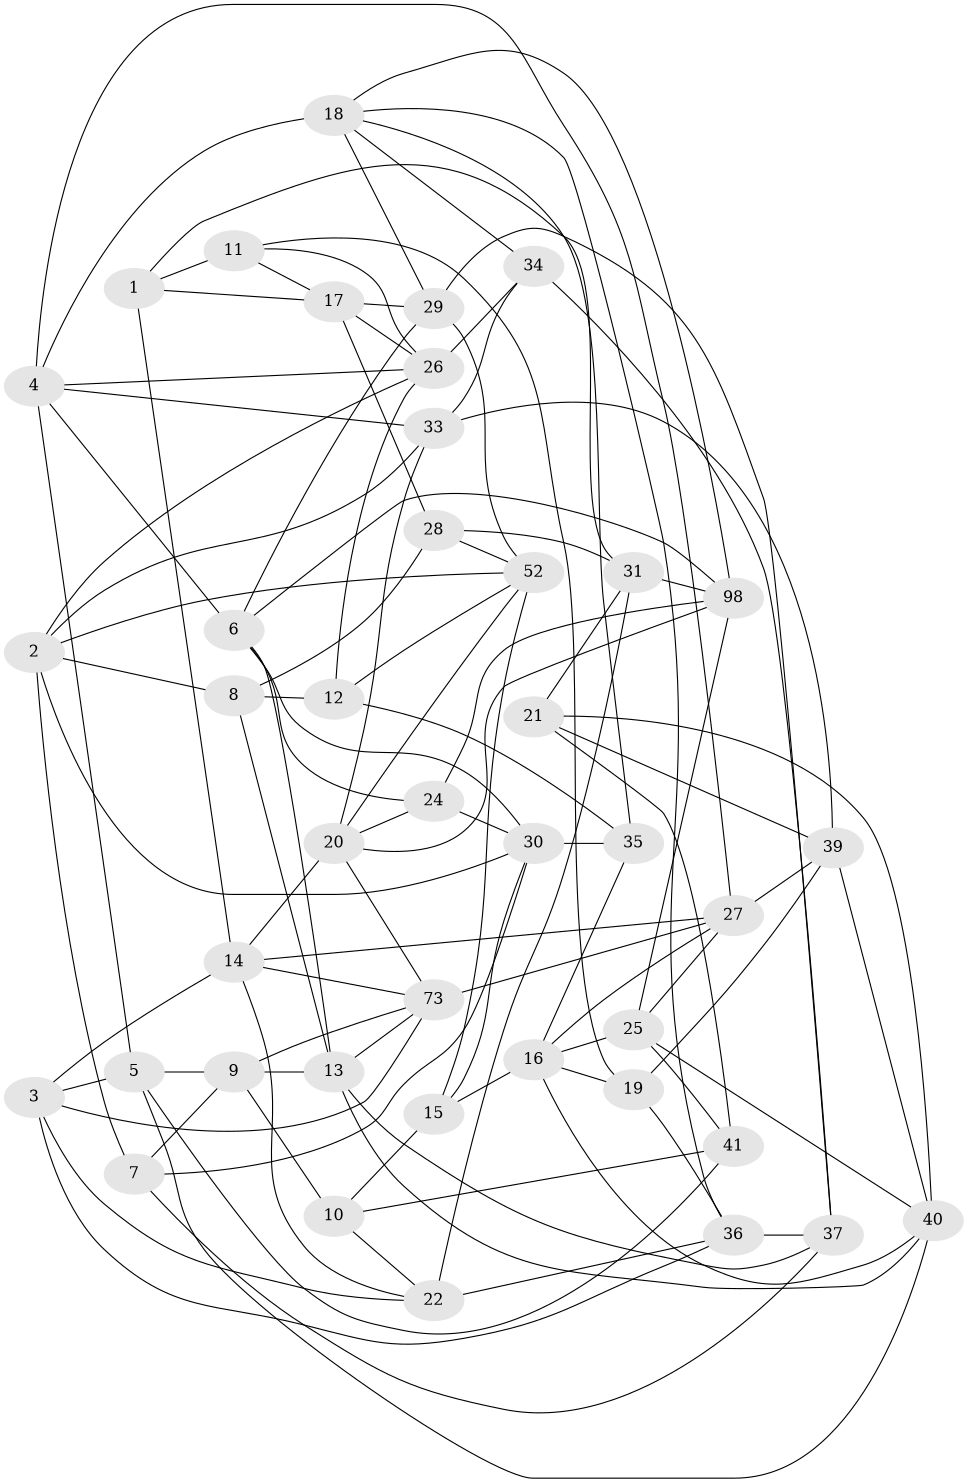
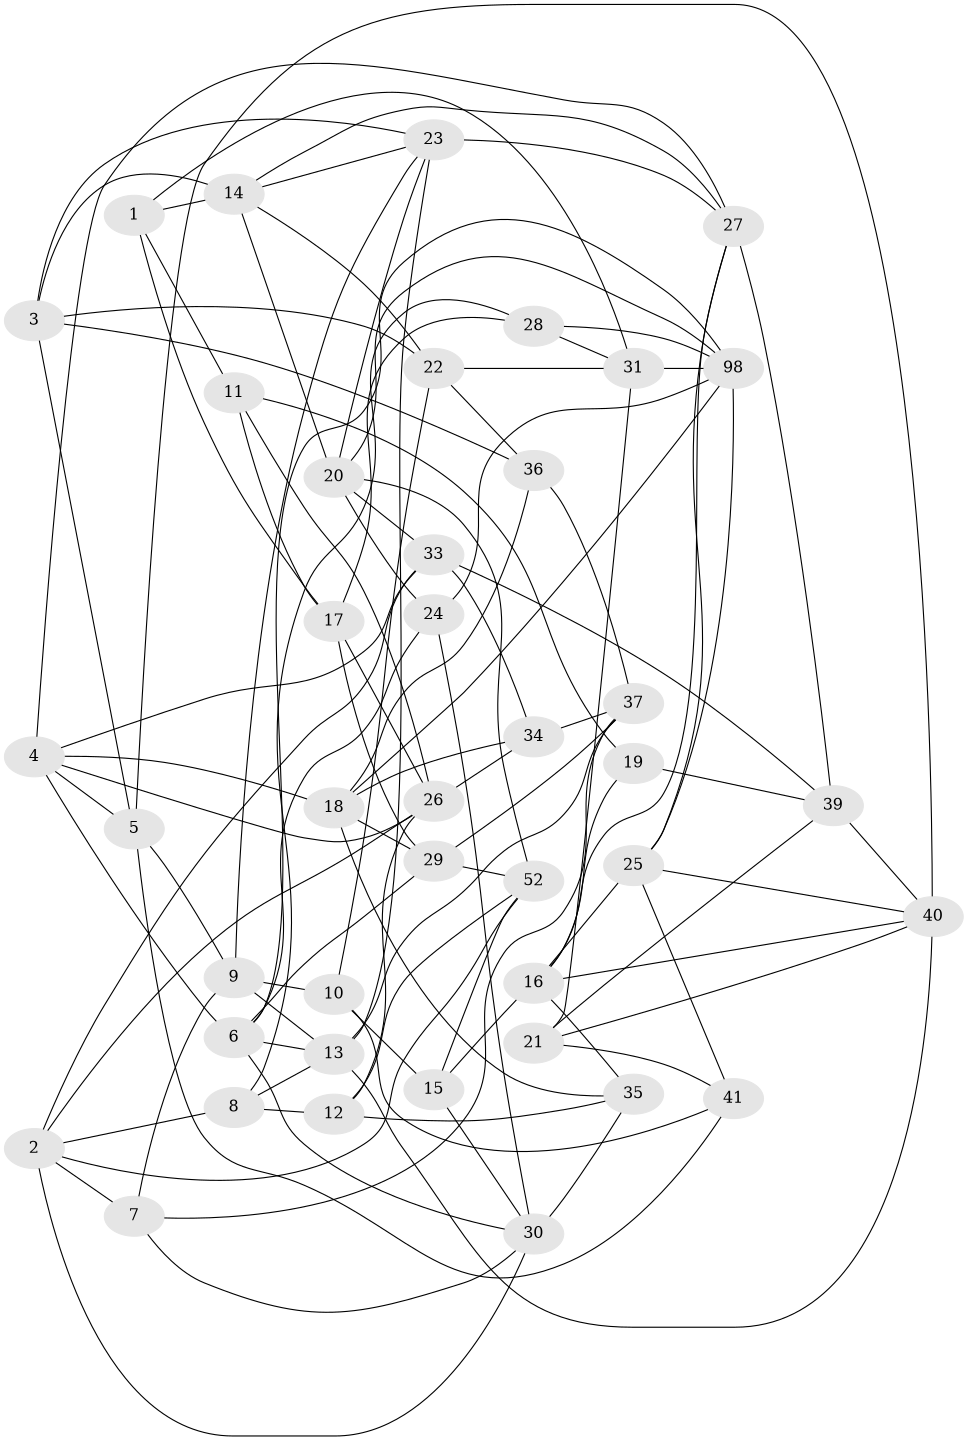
(484, 552) -> (639, 333)
(434, 1000) -> (434, 140)
(689, 1163) -> none
